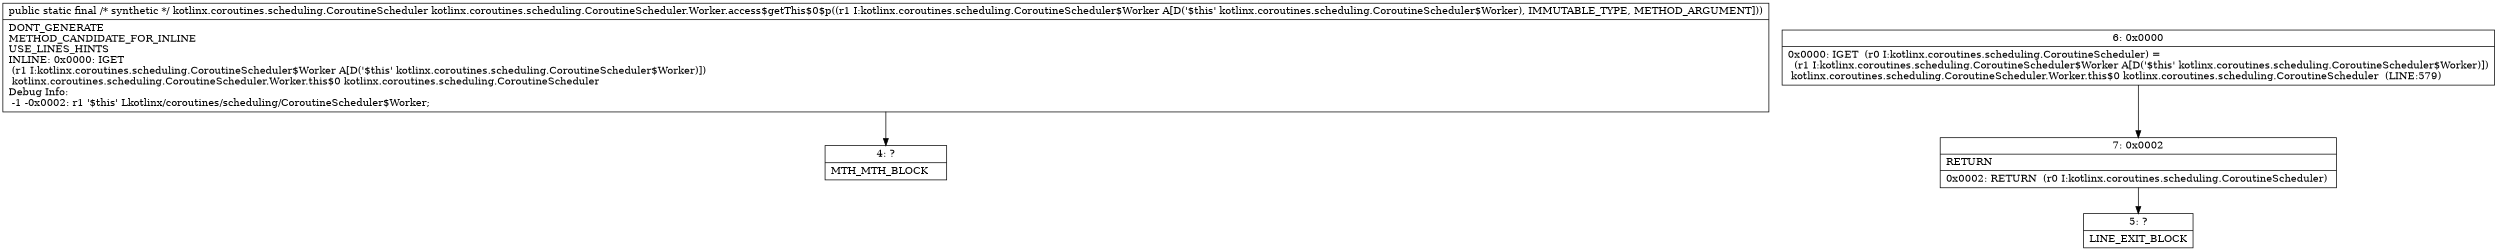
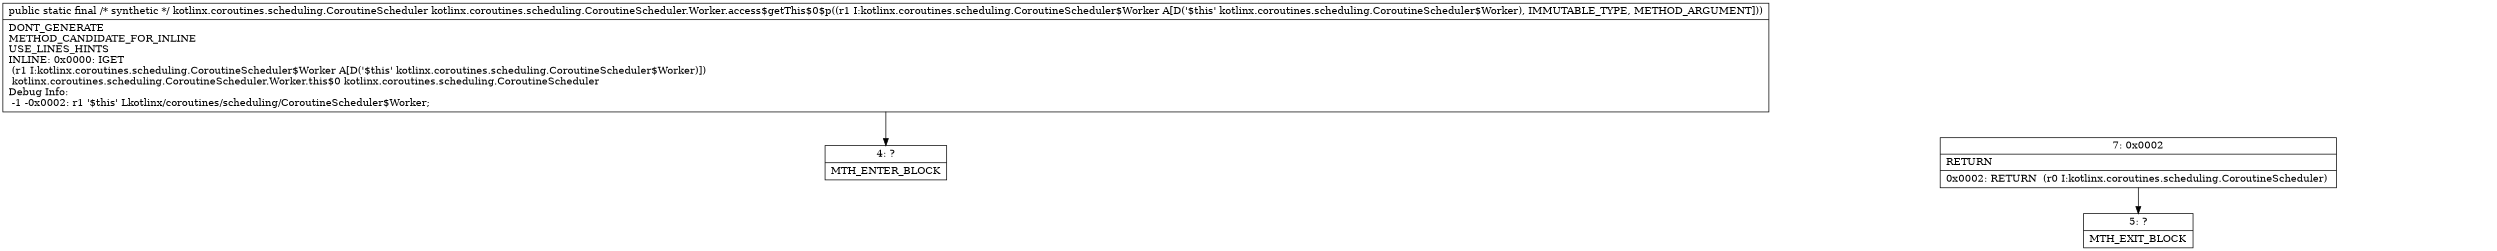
(2138, 58) -> none
(879, 171) -> (886, 171)
(2138, 239) -> (2138, 239)
